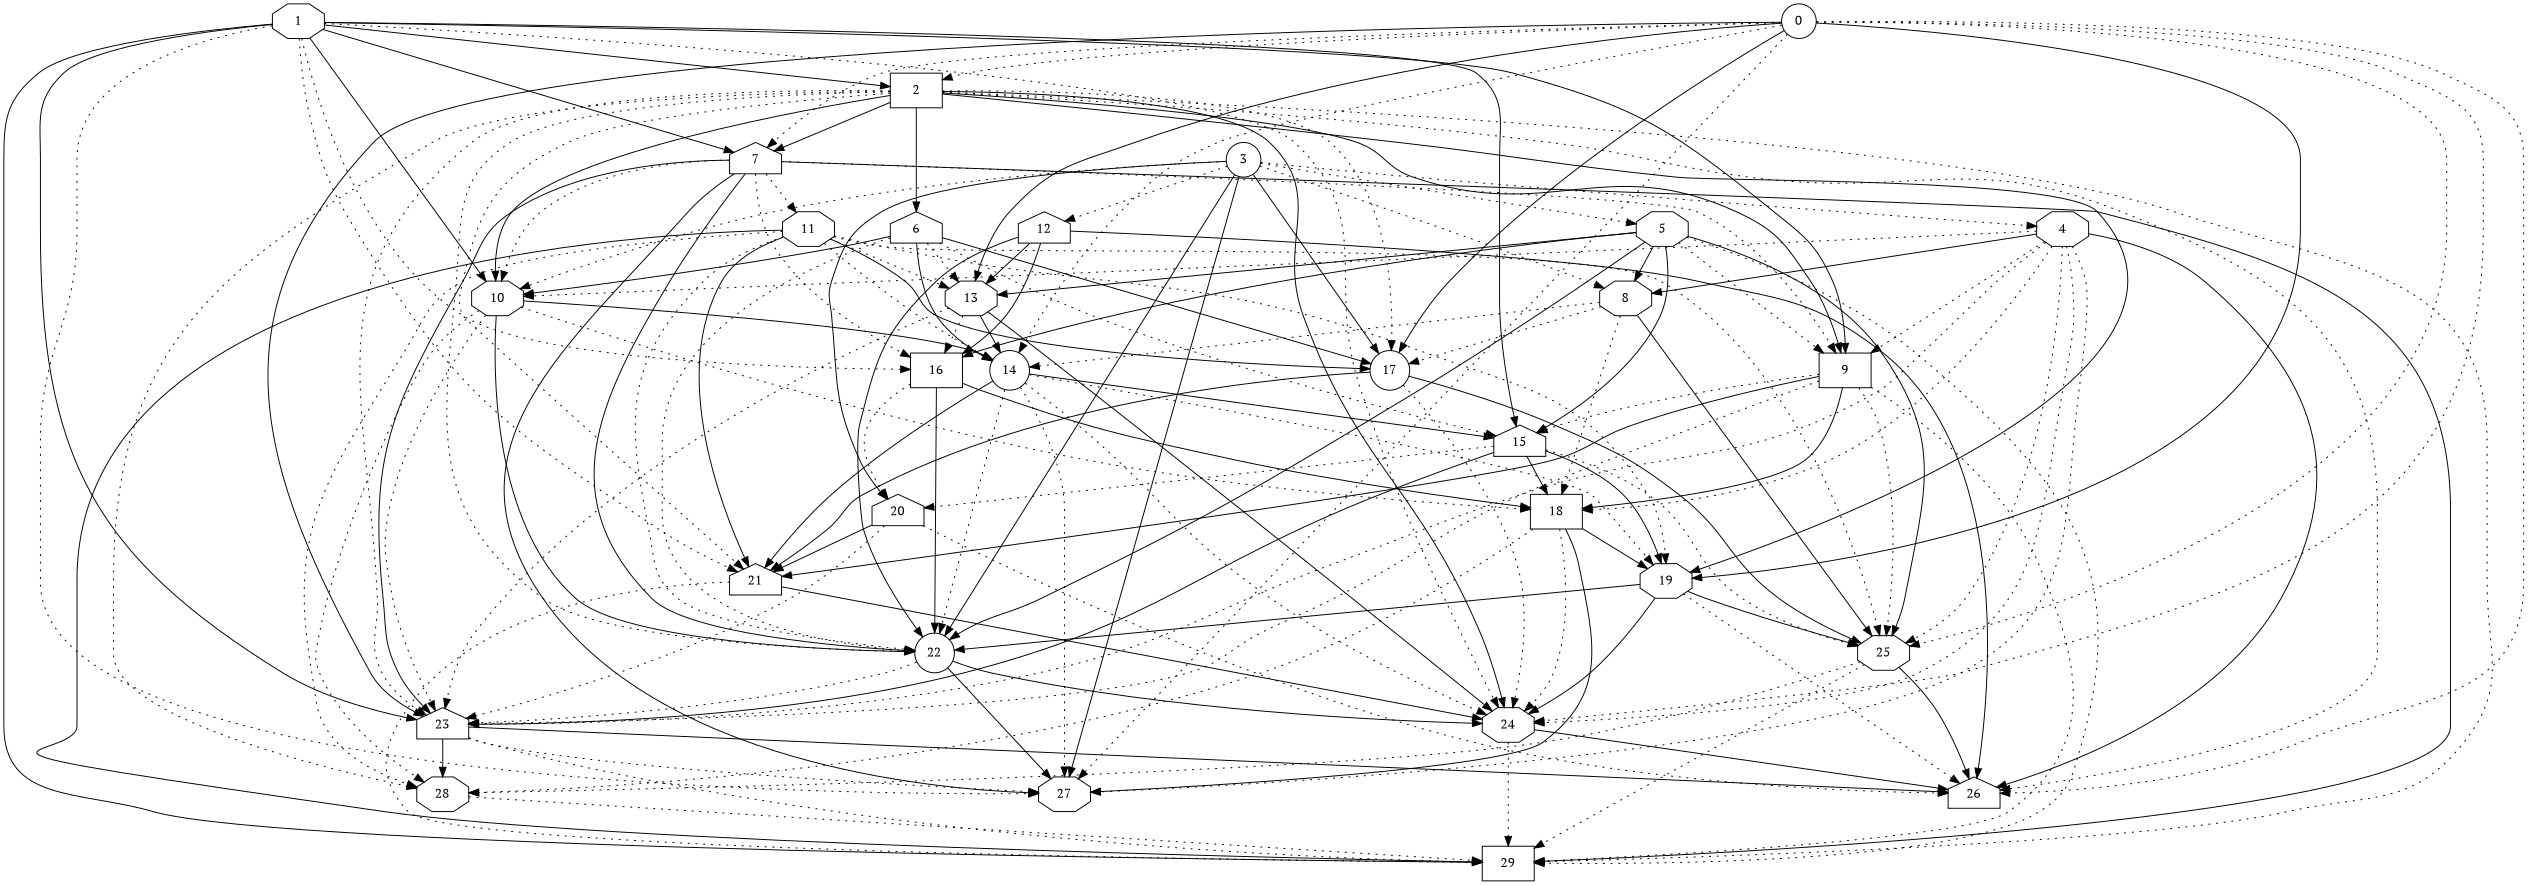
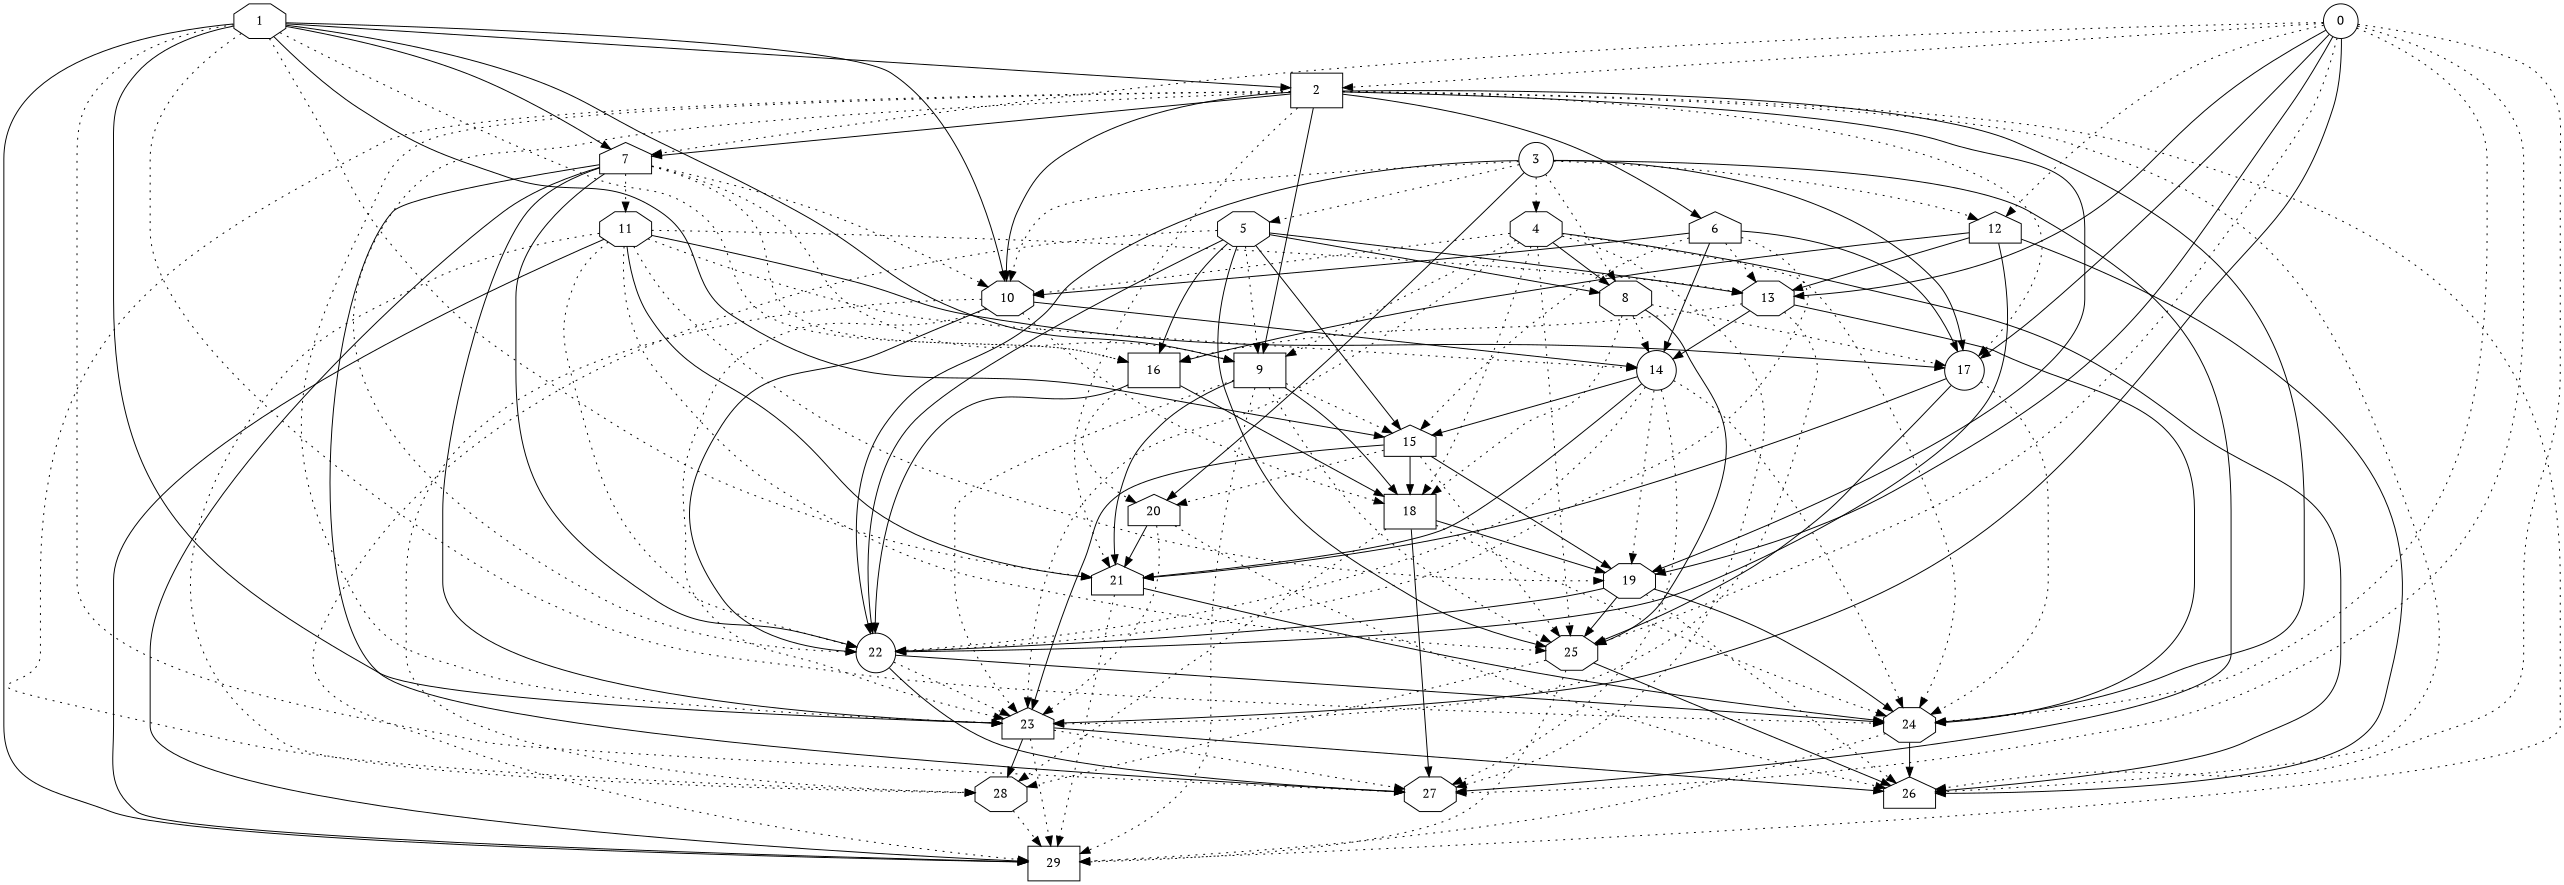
(1380, 103) -> (2153, 90)
